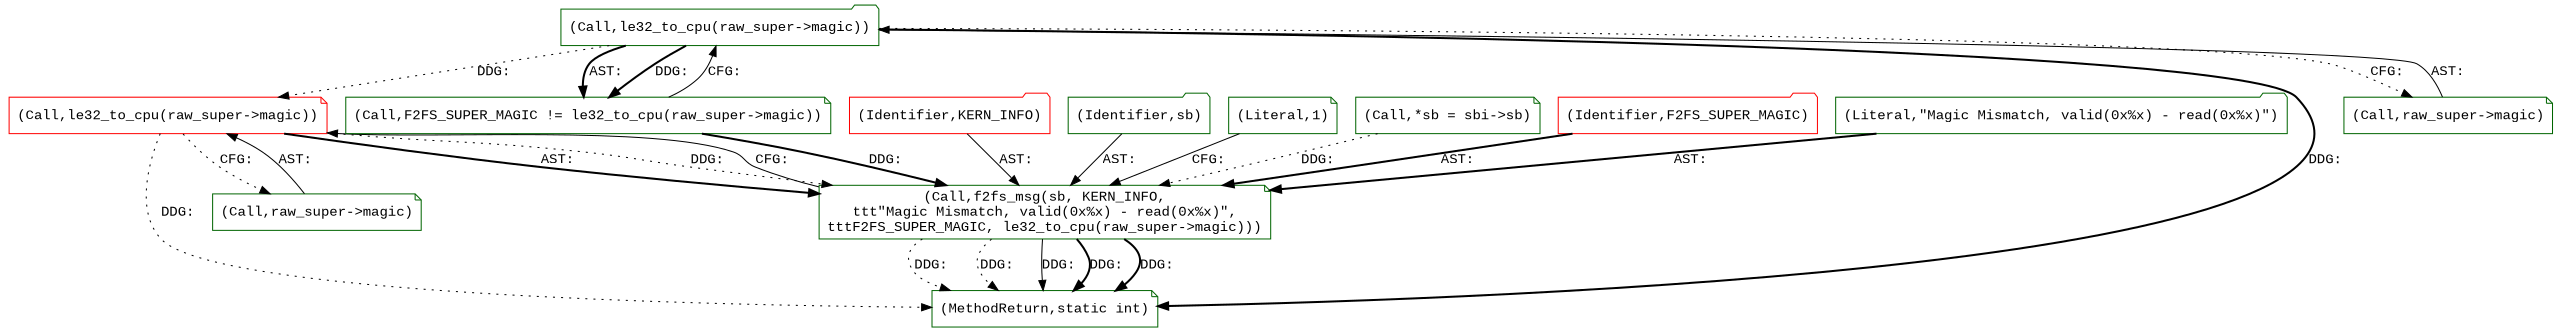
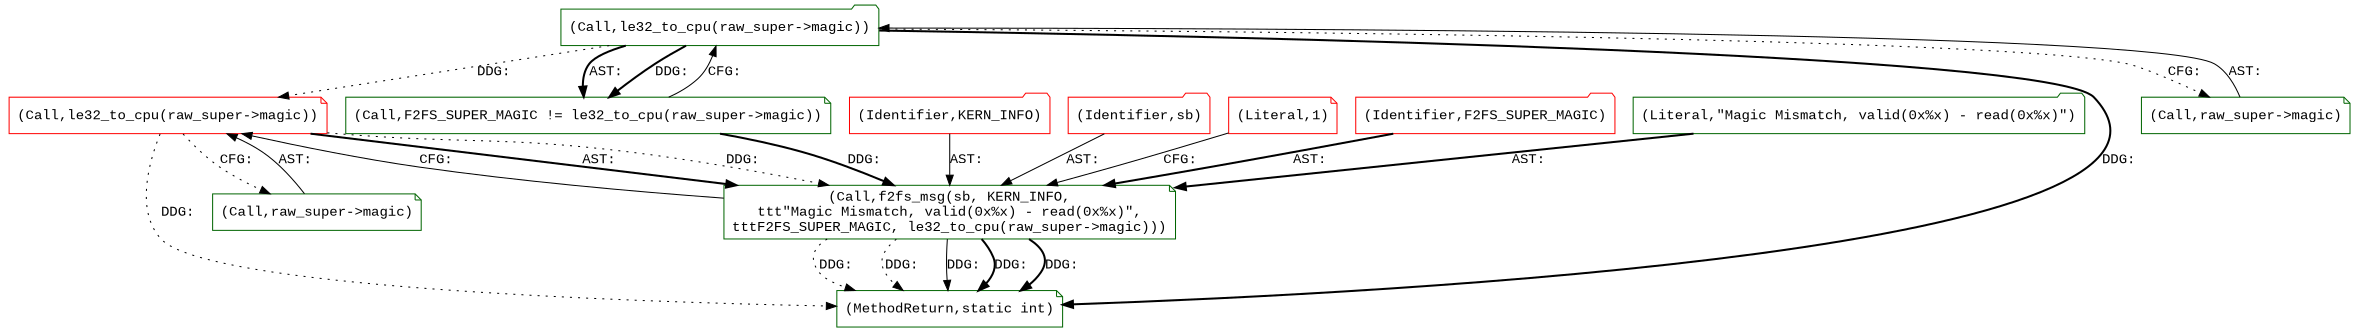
(1139, 115) -> (1139, 115)
(1283, 115) -> (1283, 115)
(1448, 115) -> none
